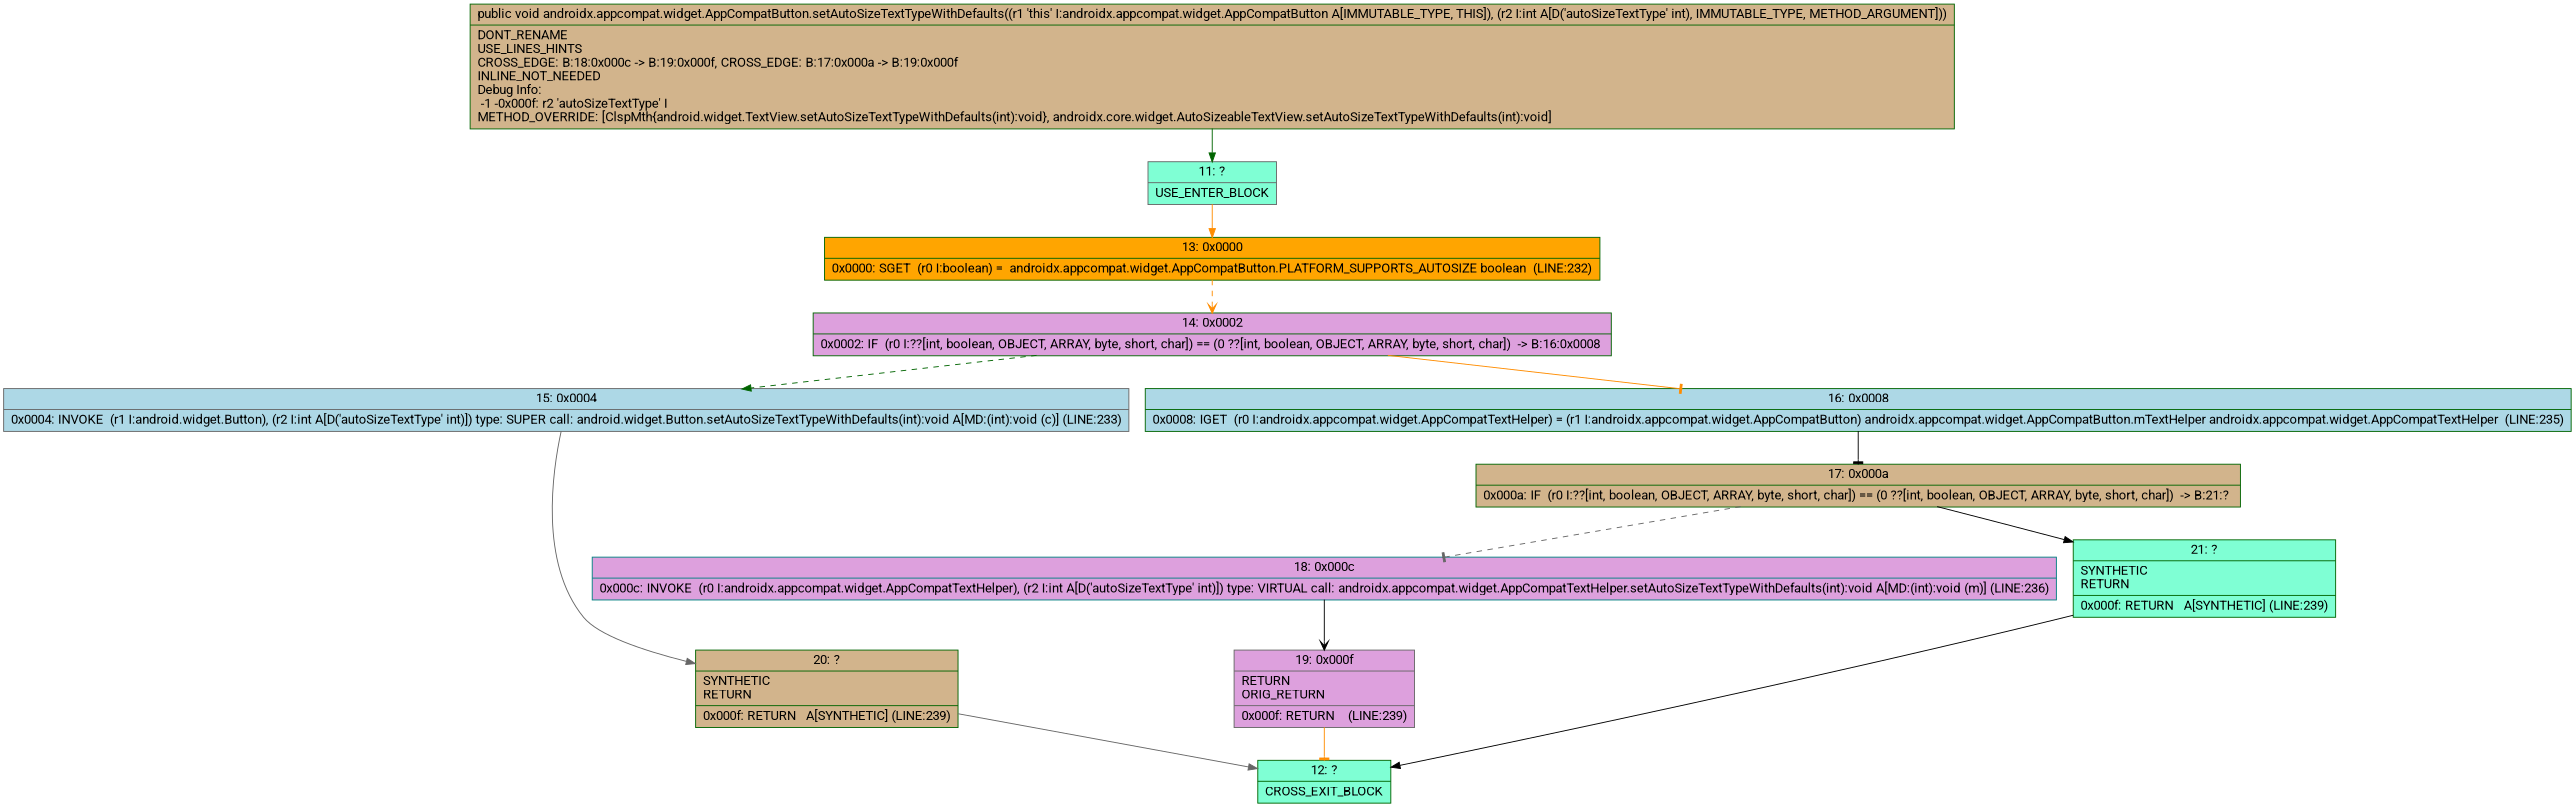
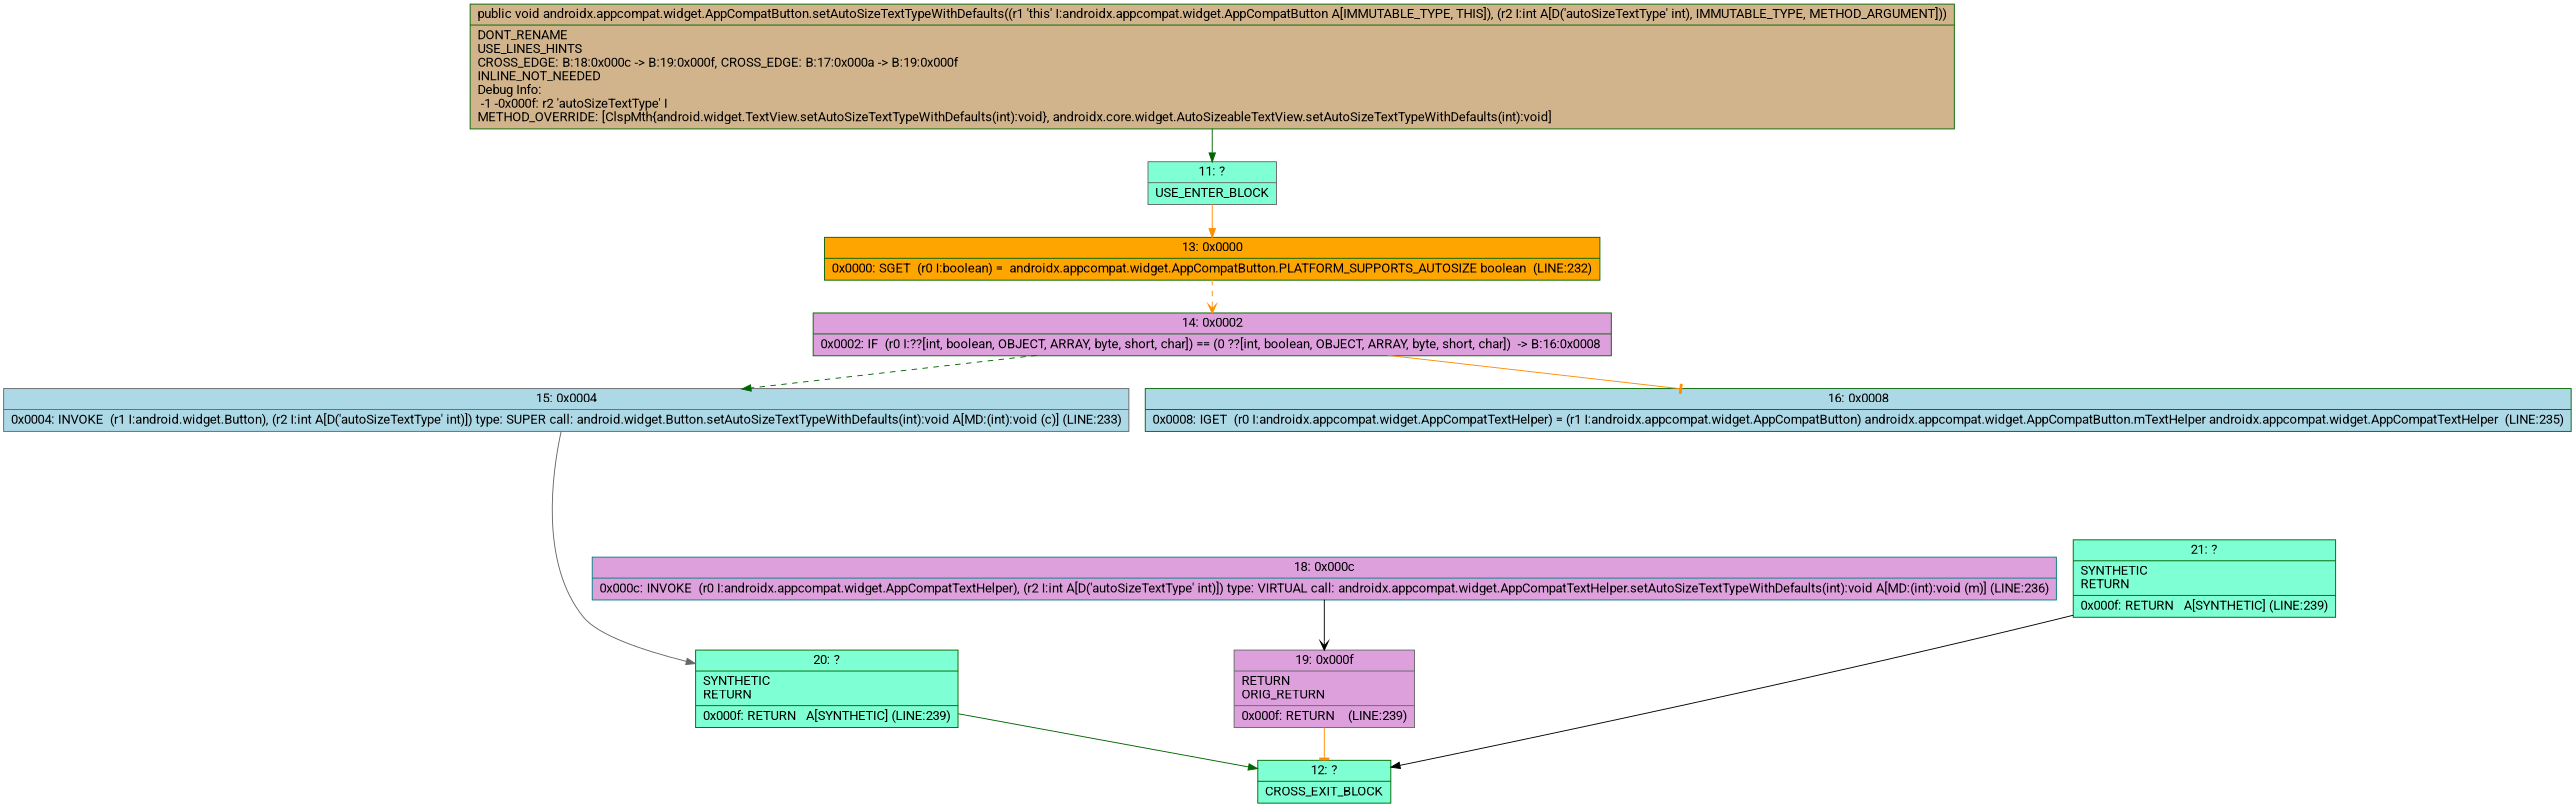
(1858, 486) -> none
(827, 689) -> (827, 689)
(1103, 740) -> (1103, 740)
